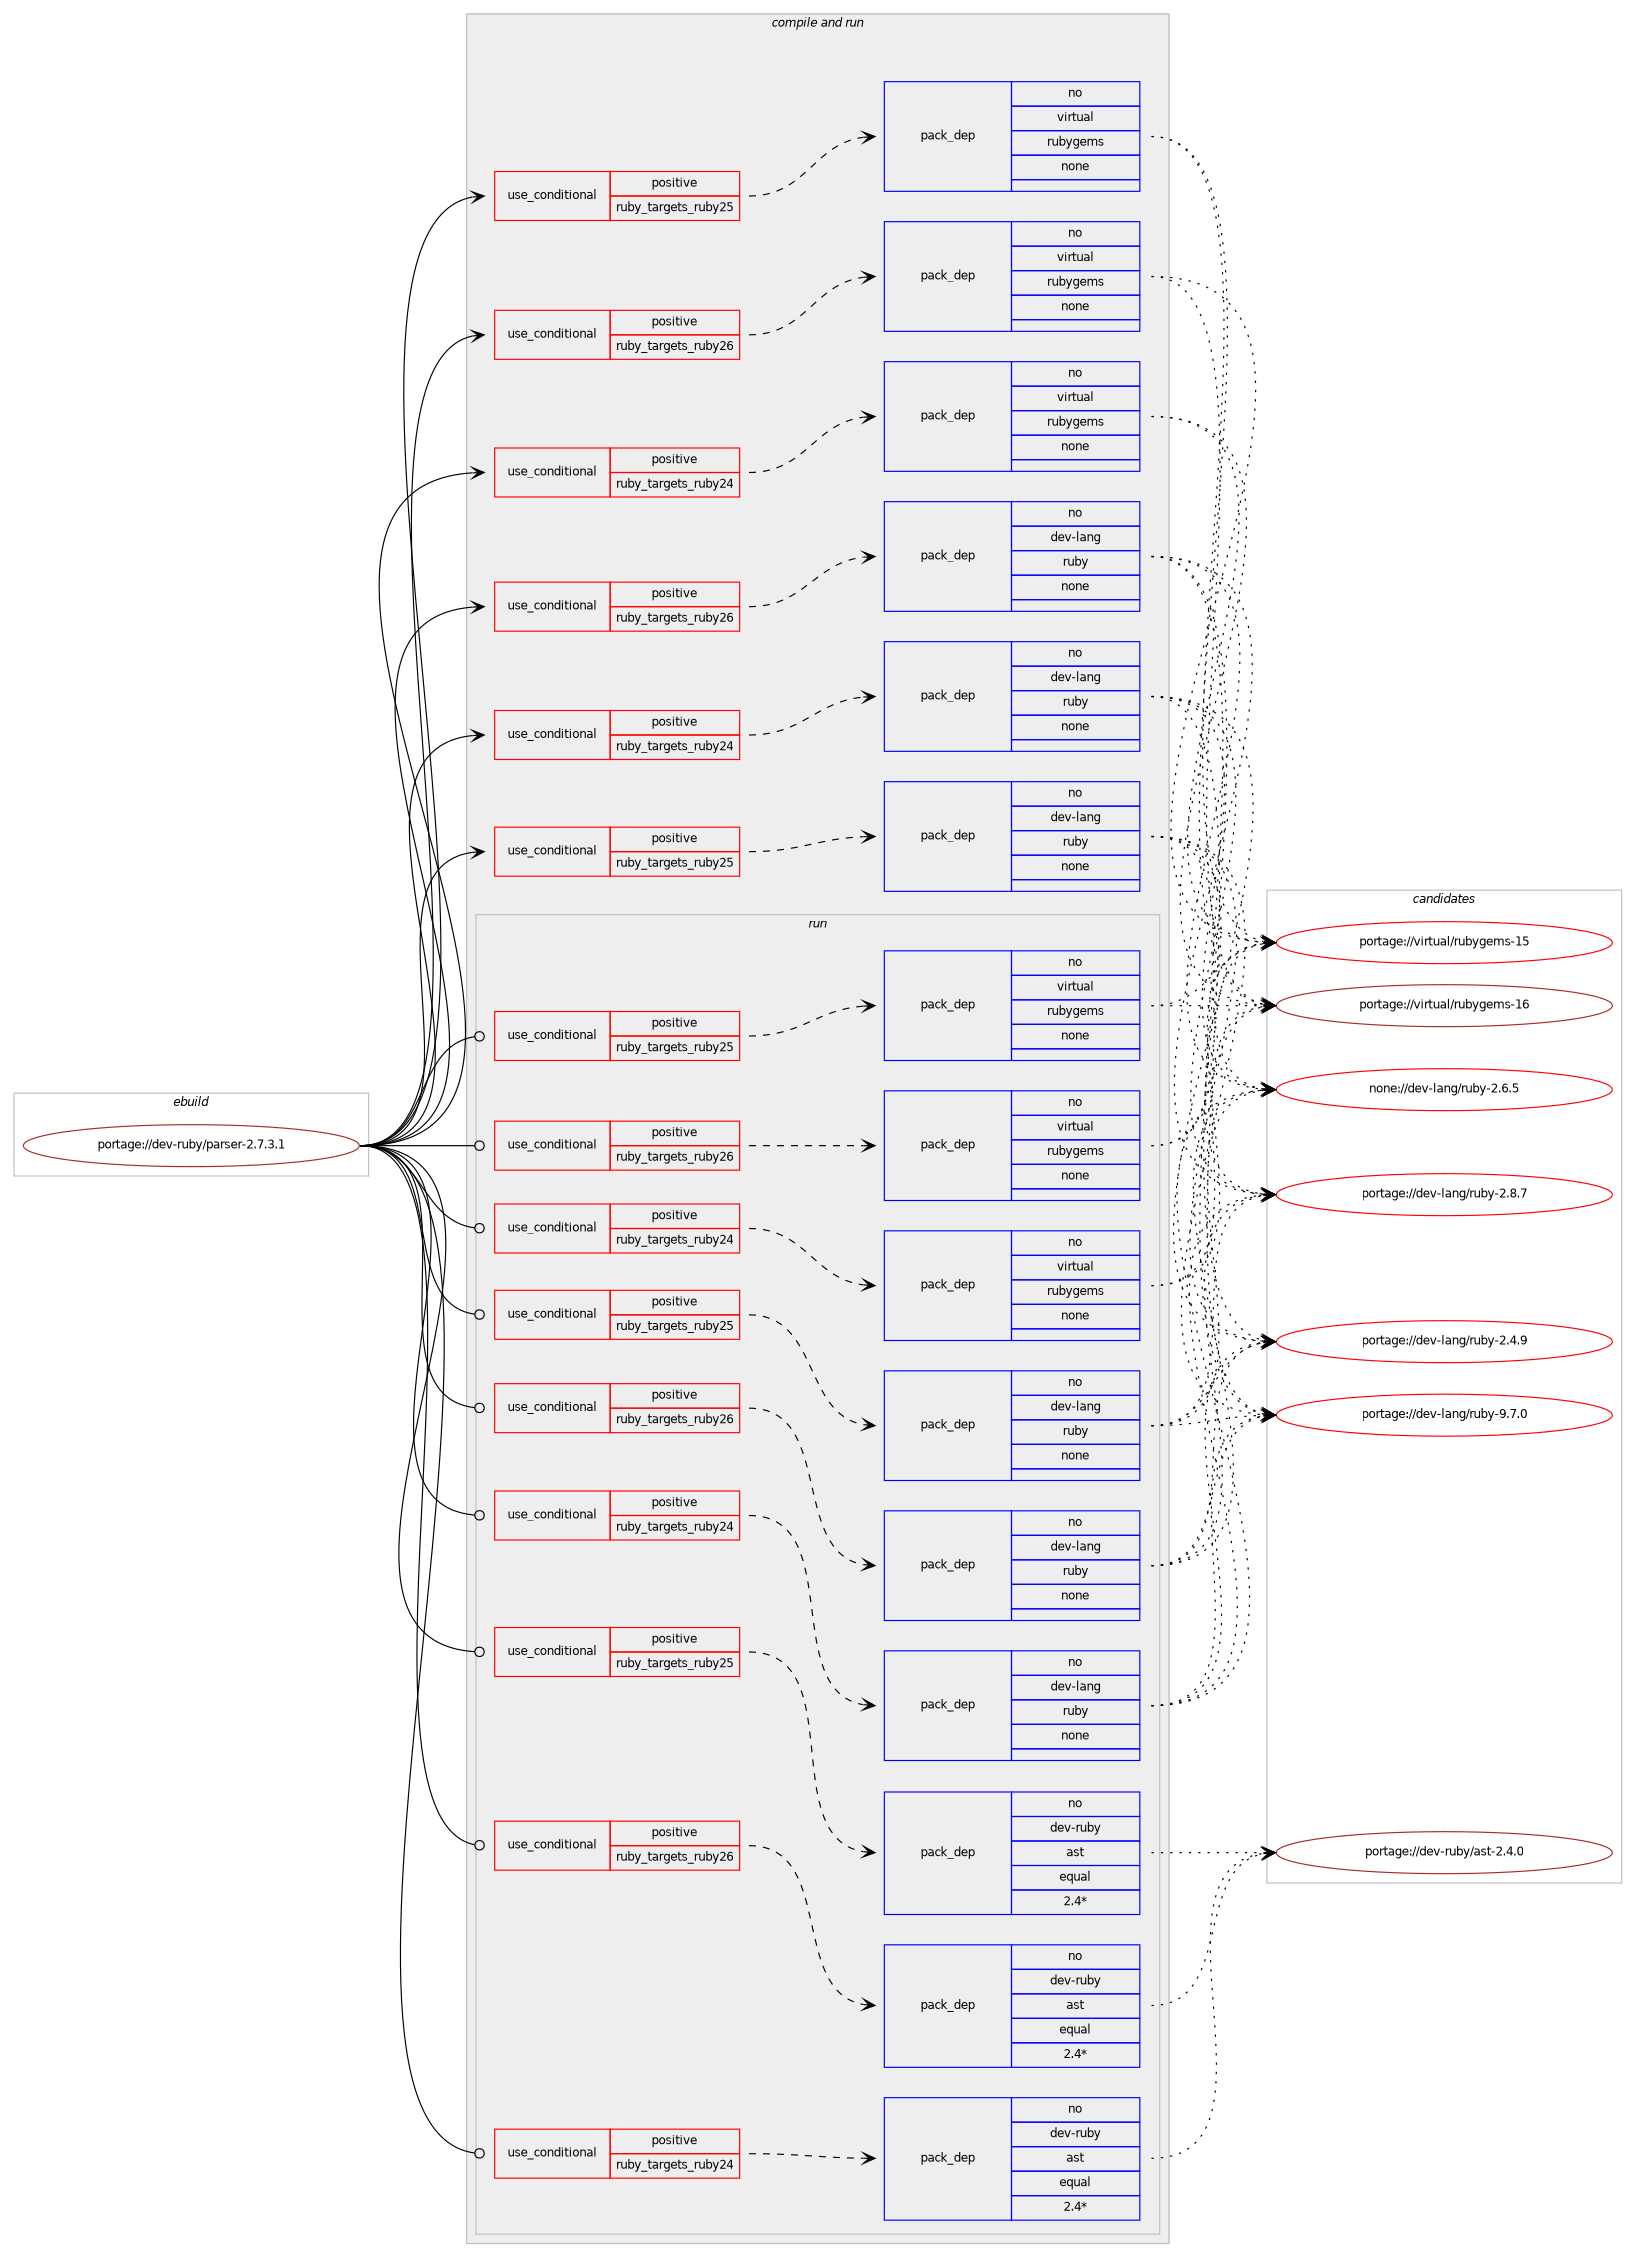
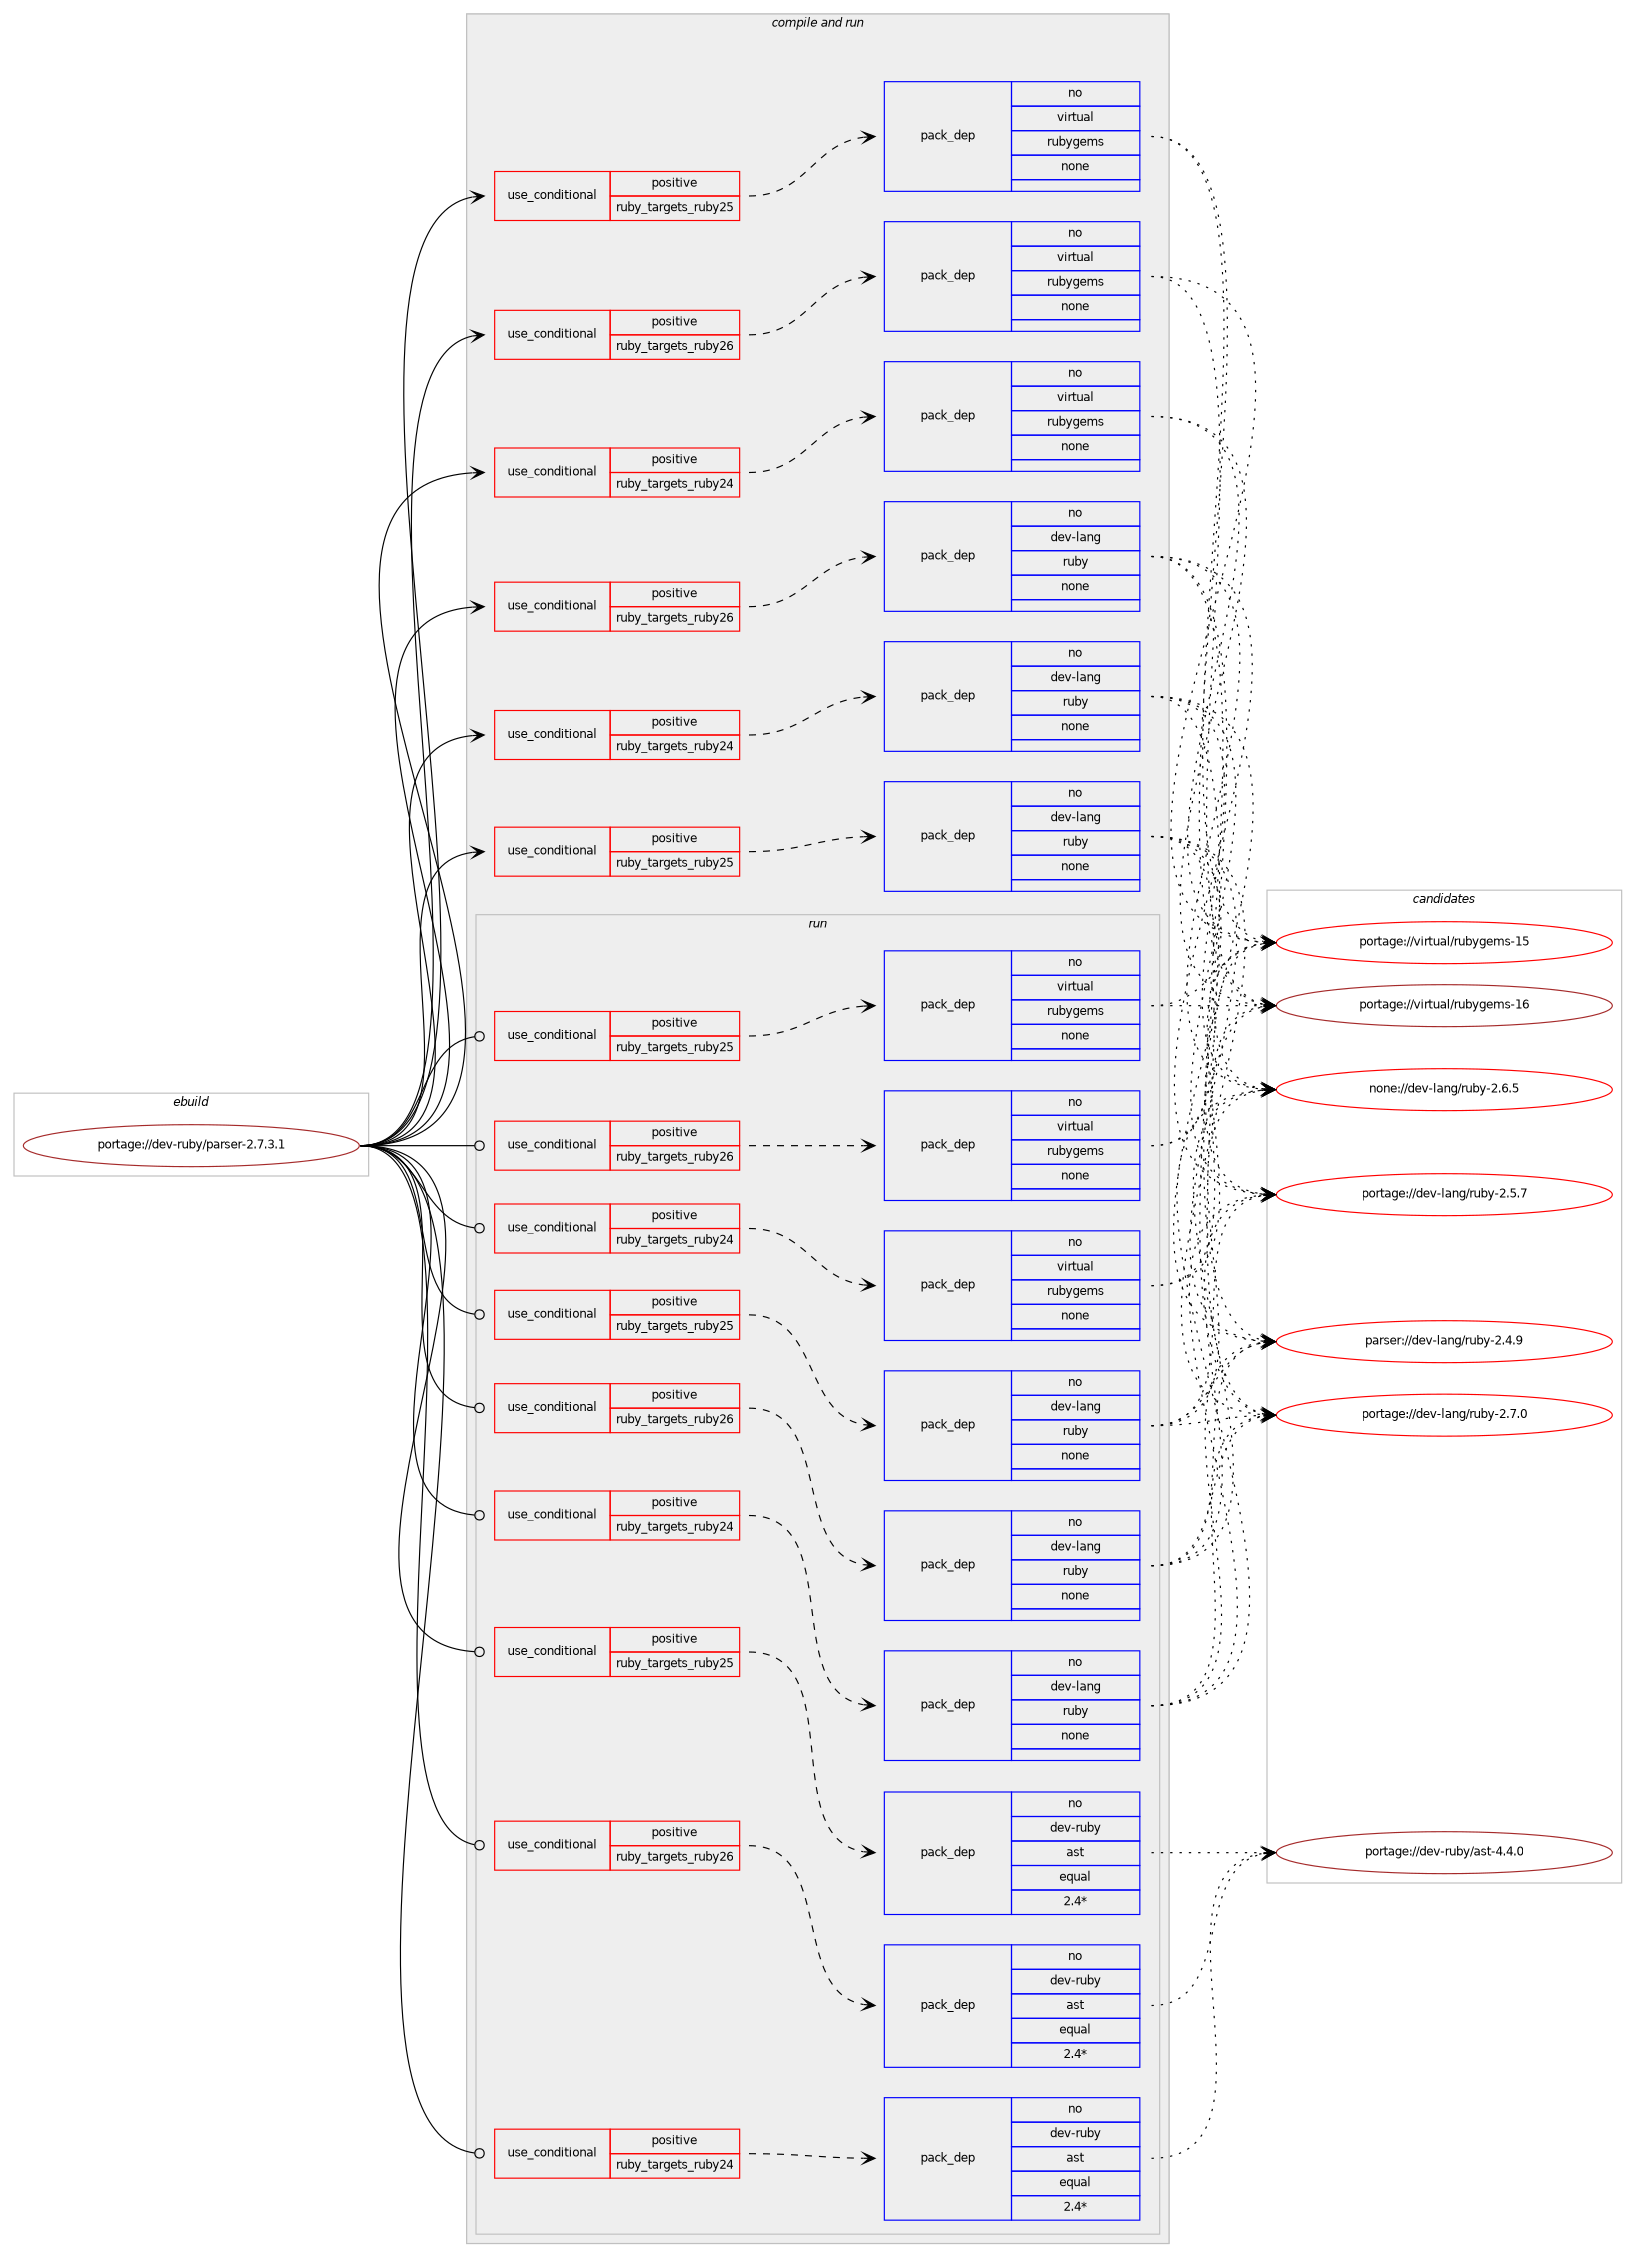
(1444, 1195) -> (1444, 1195)
(1444, 1342) -> (1444, 1342)
(1444, 1415) -> (1444, 1415)
(1444, 1853) -> (1444, 1853)
